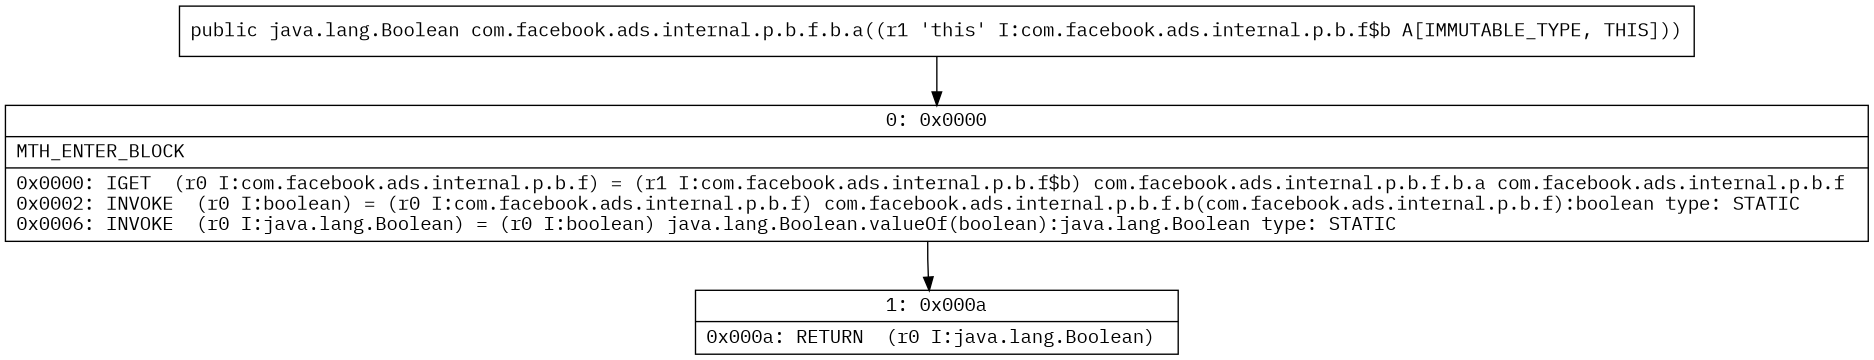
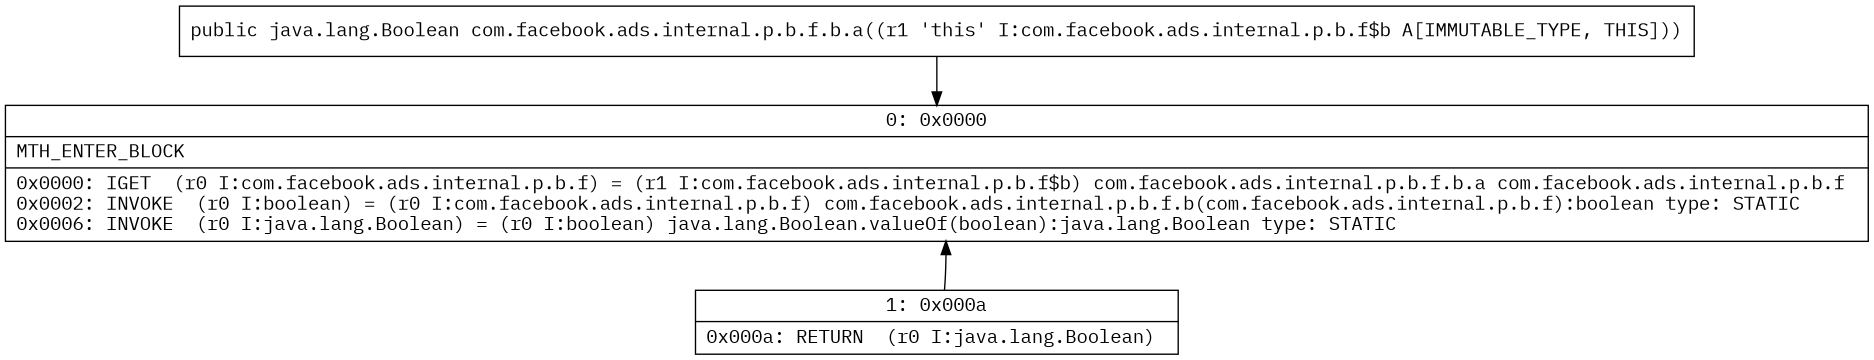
(928, 259) -> (946, 273)
